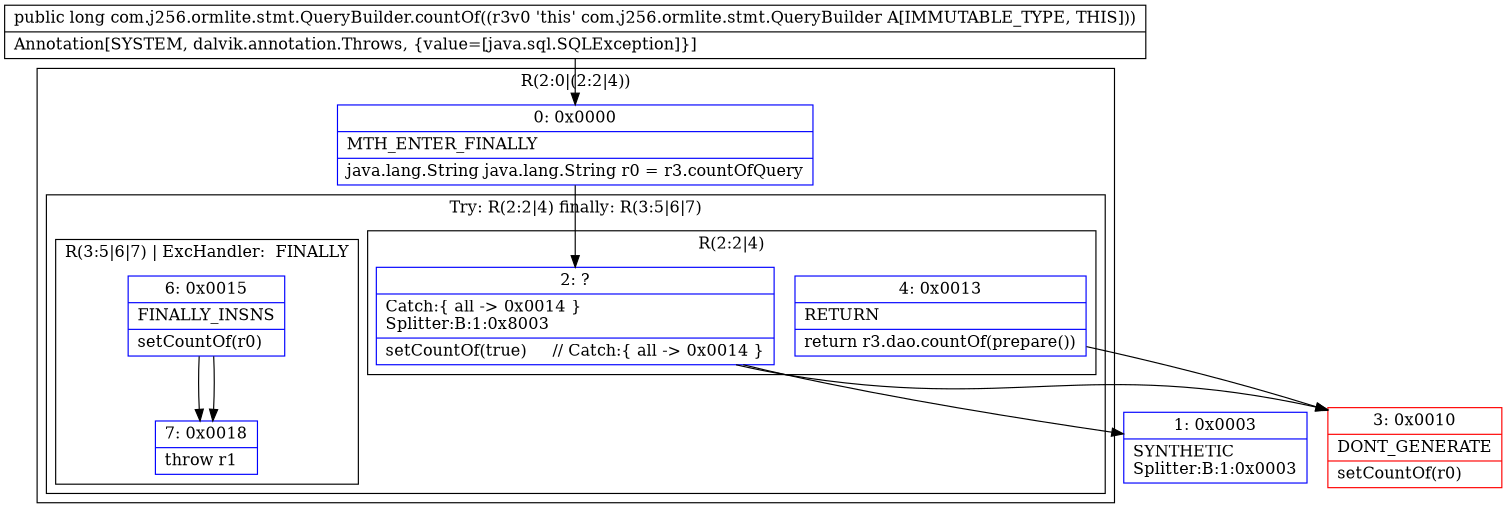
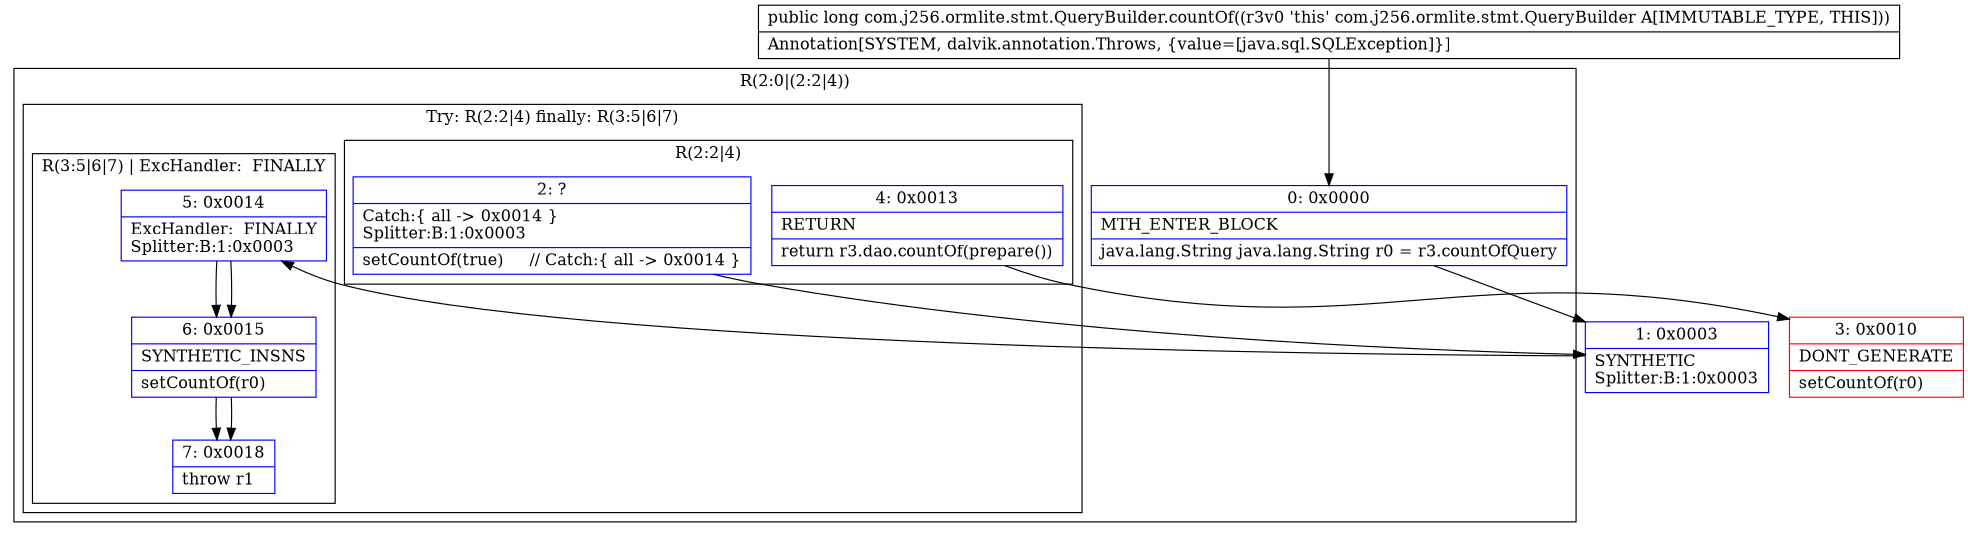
(442, 144) -> (1190, 225)
(575, 220) -> (1490, 287)
none -> (224, 226)
(206, 315) -> (224, 357)
(468, 324) -> (445, 234)
(1026, 387) -> none
